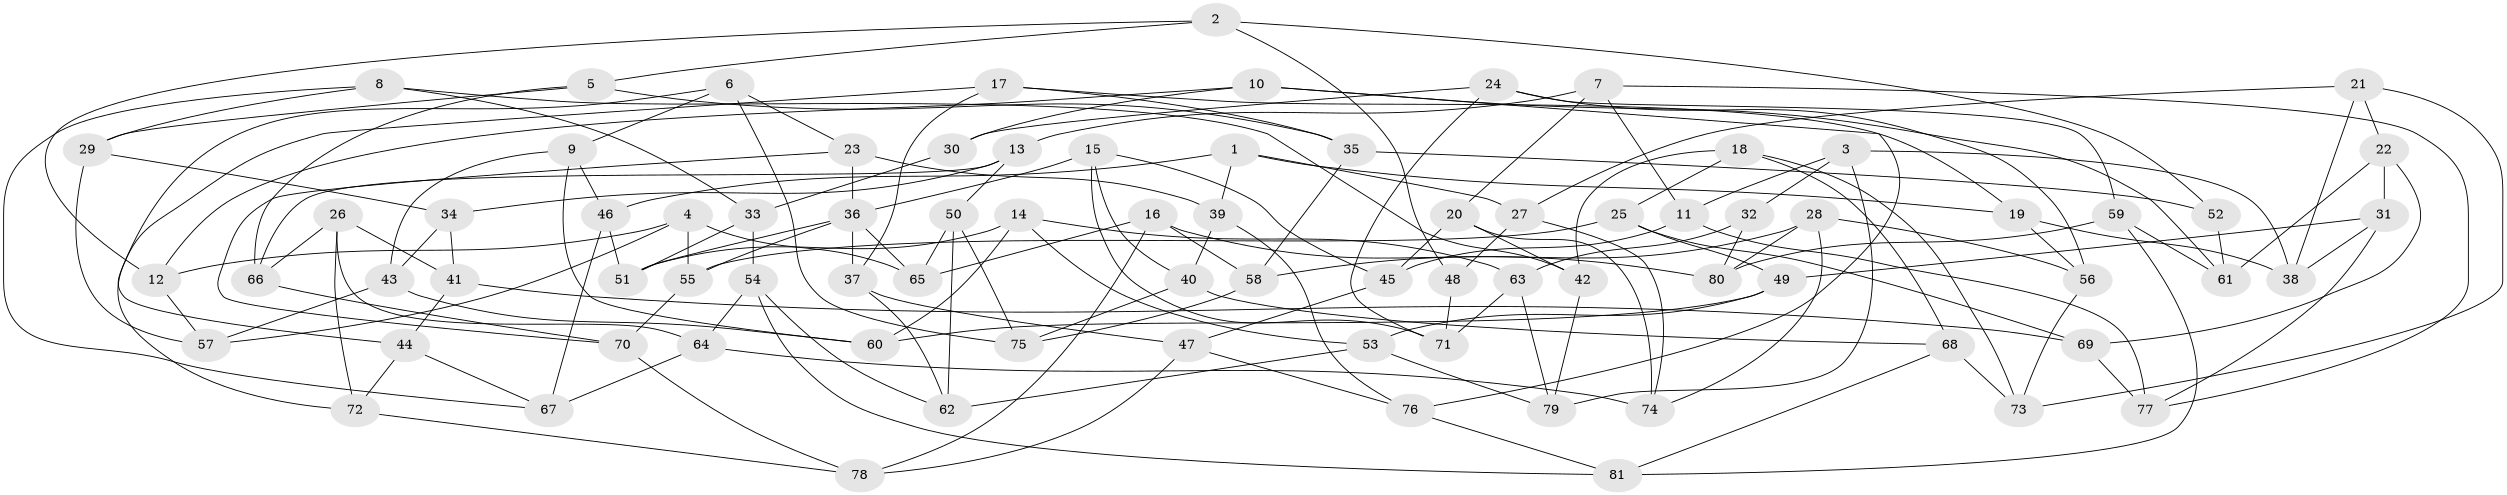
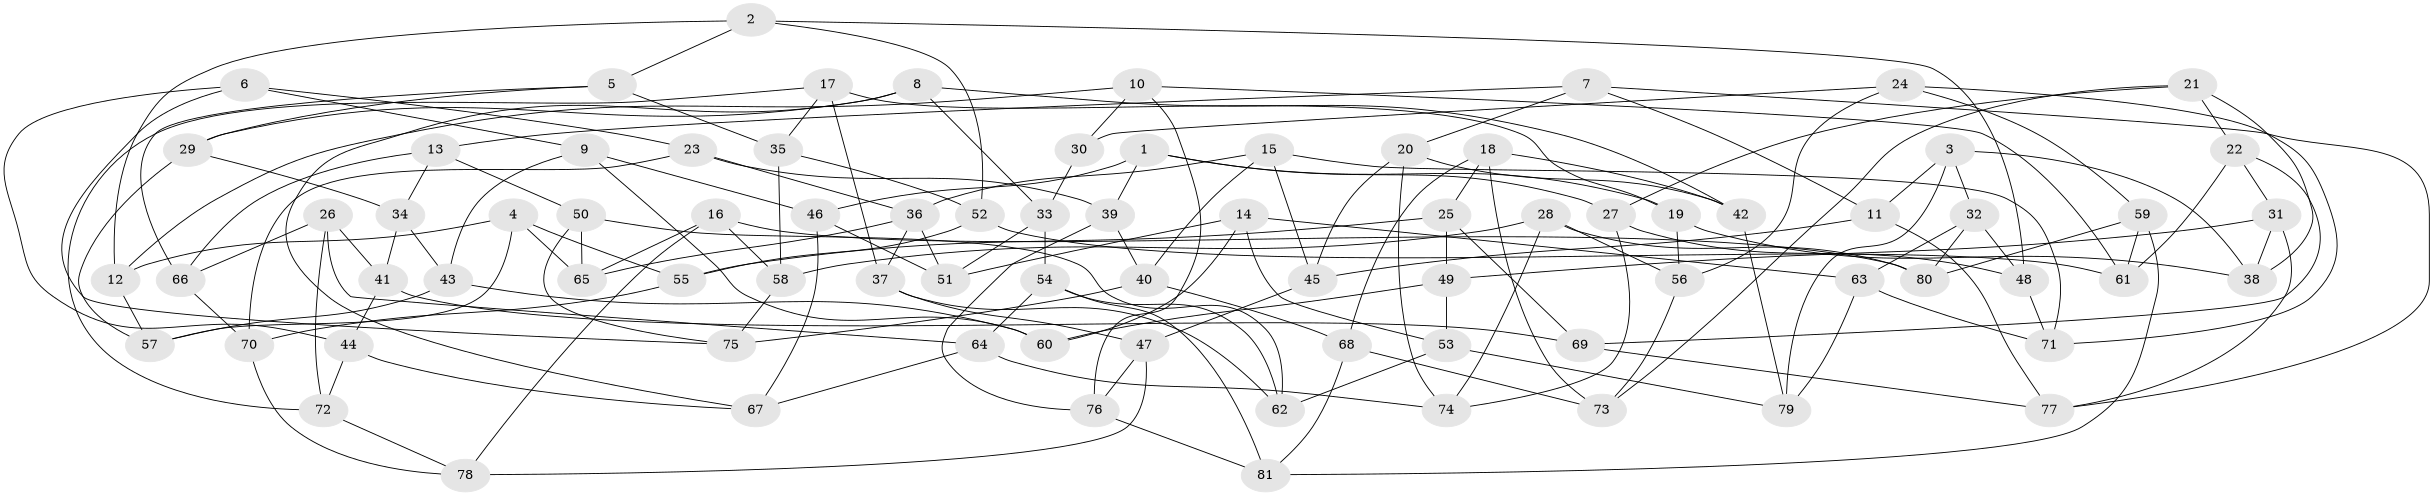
(784, 240) -> (833, 253)
none -> (1994, 241)
